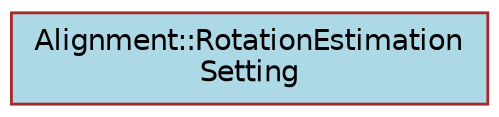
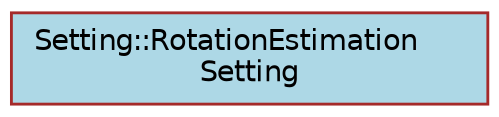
(250, 58) -> (250, 58)
